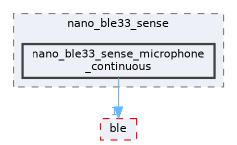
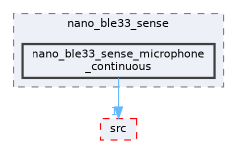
(119, 129) -> (119, 129)
